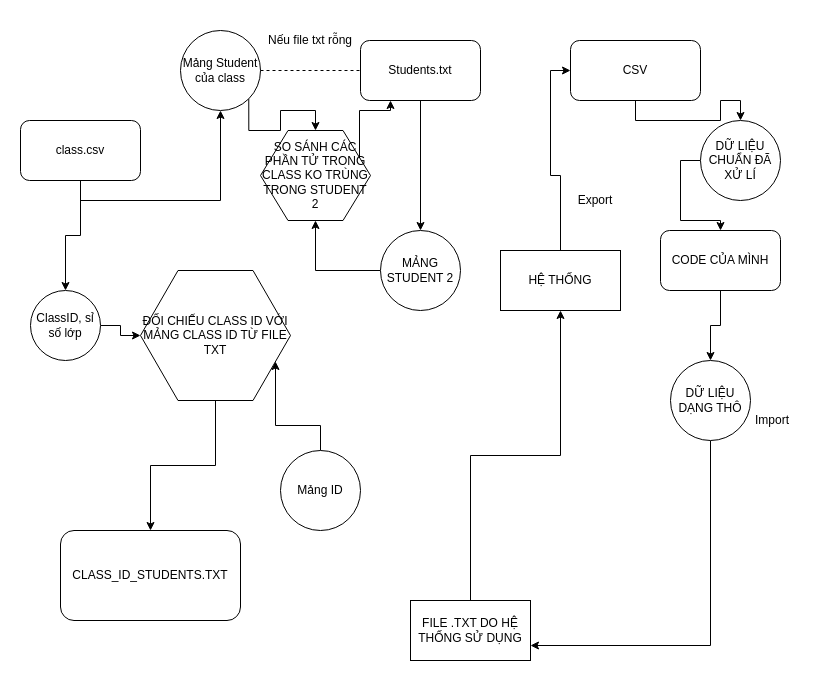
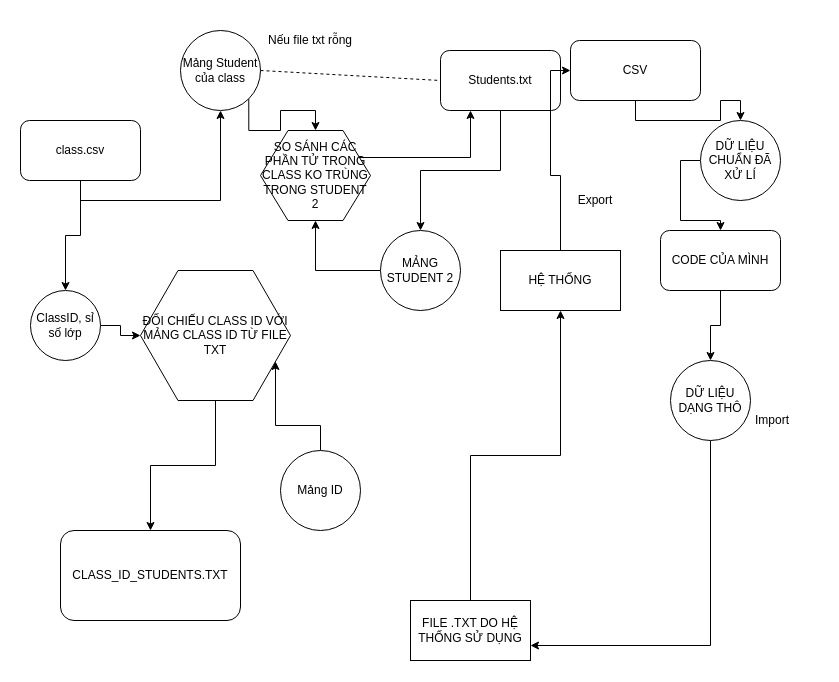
(421, 71) -> (501, 81)
